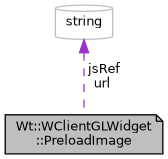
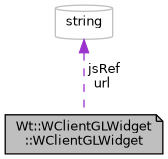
(84, 134) -> (84, 134)
